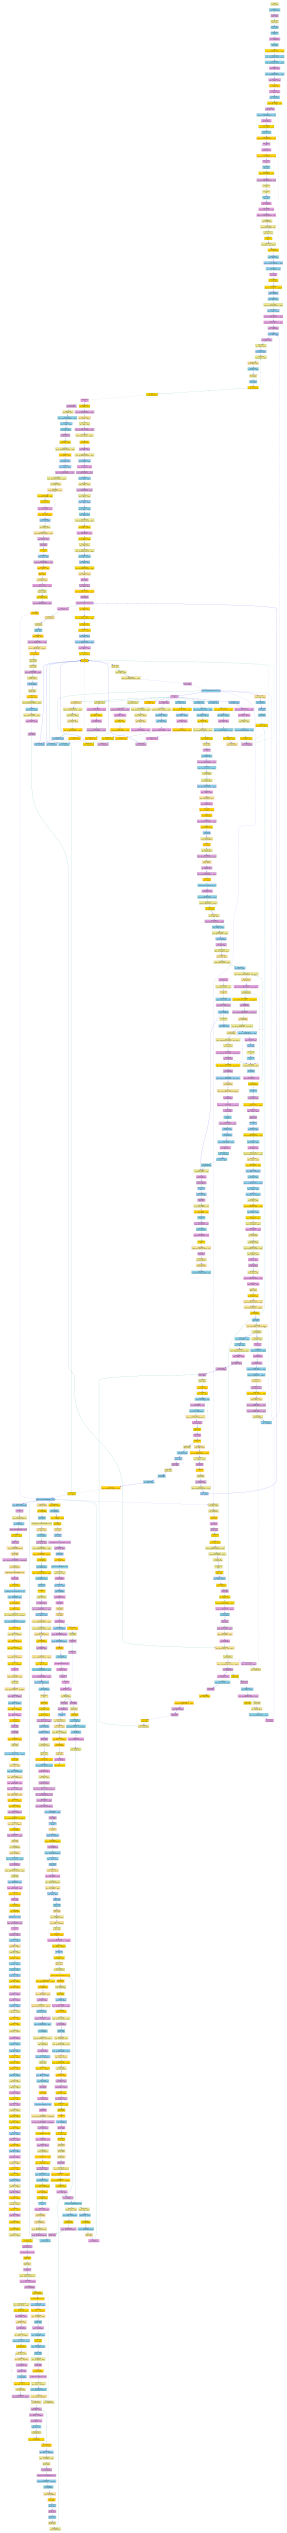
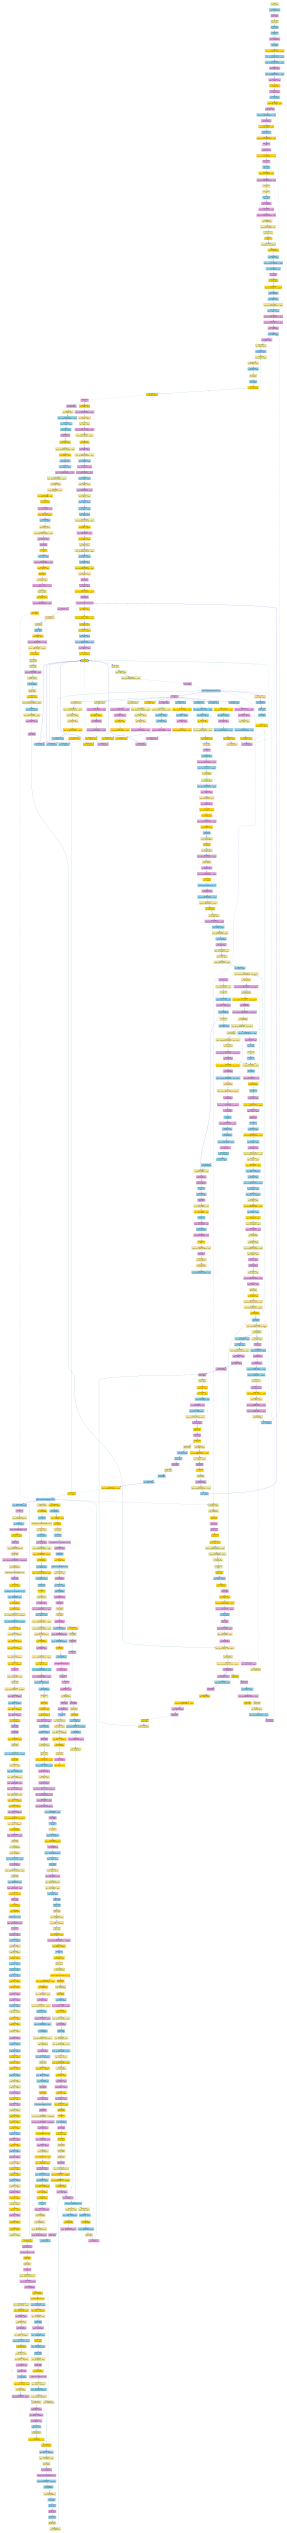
(52, 2500) -> (52, 2500)
